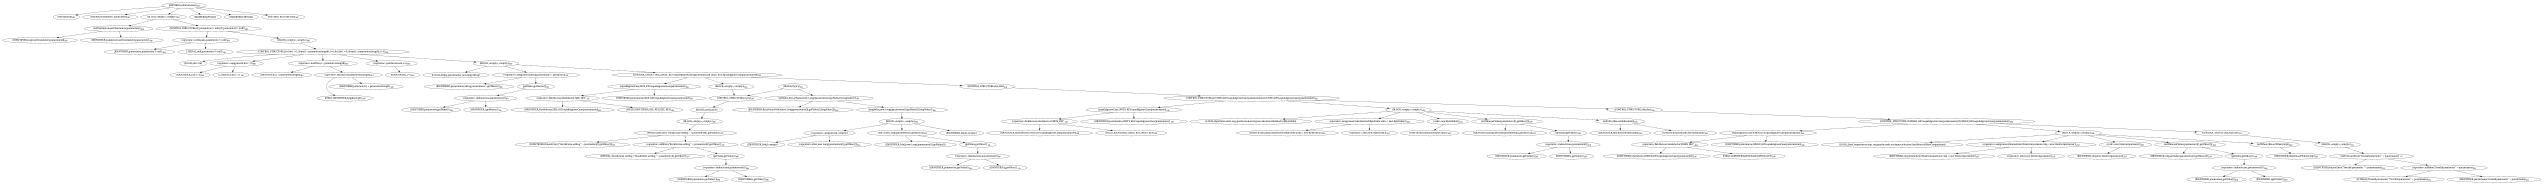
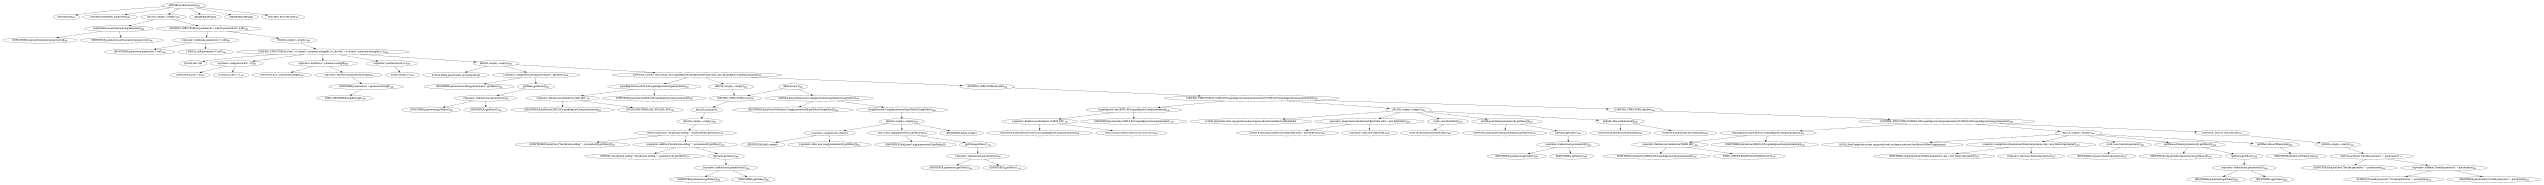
(326, 86) -> (356, 92)
(1156, 133) -> (1156, 133)
